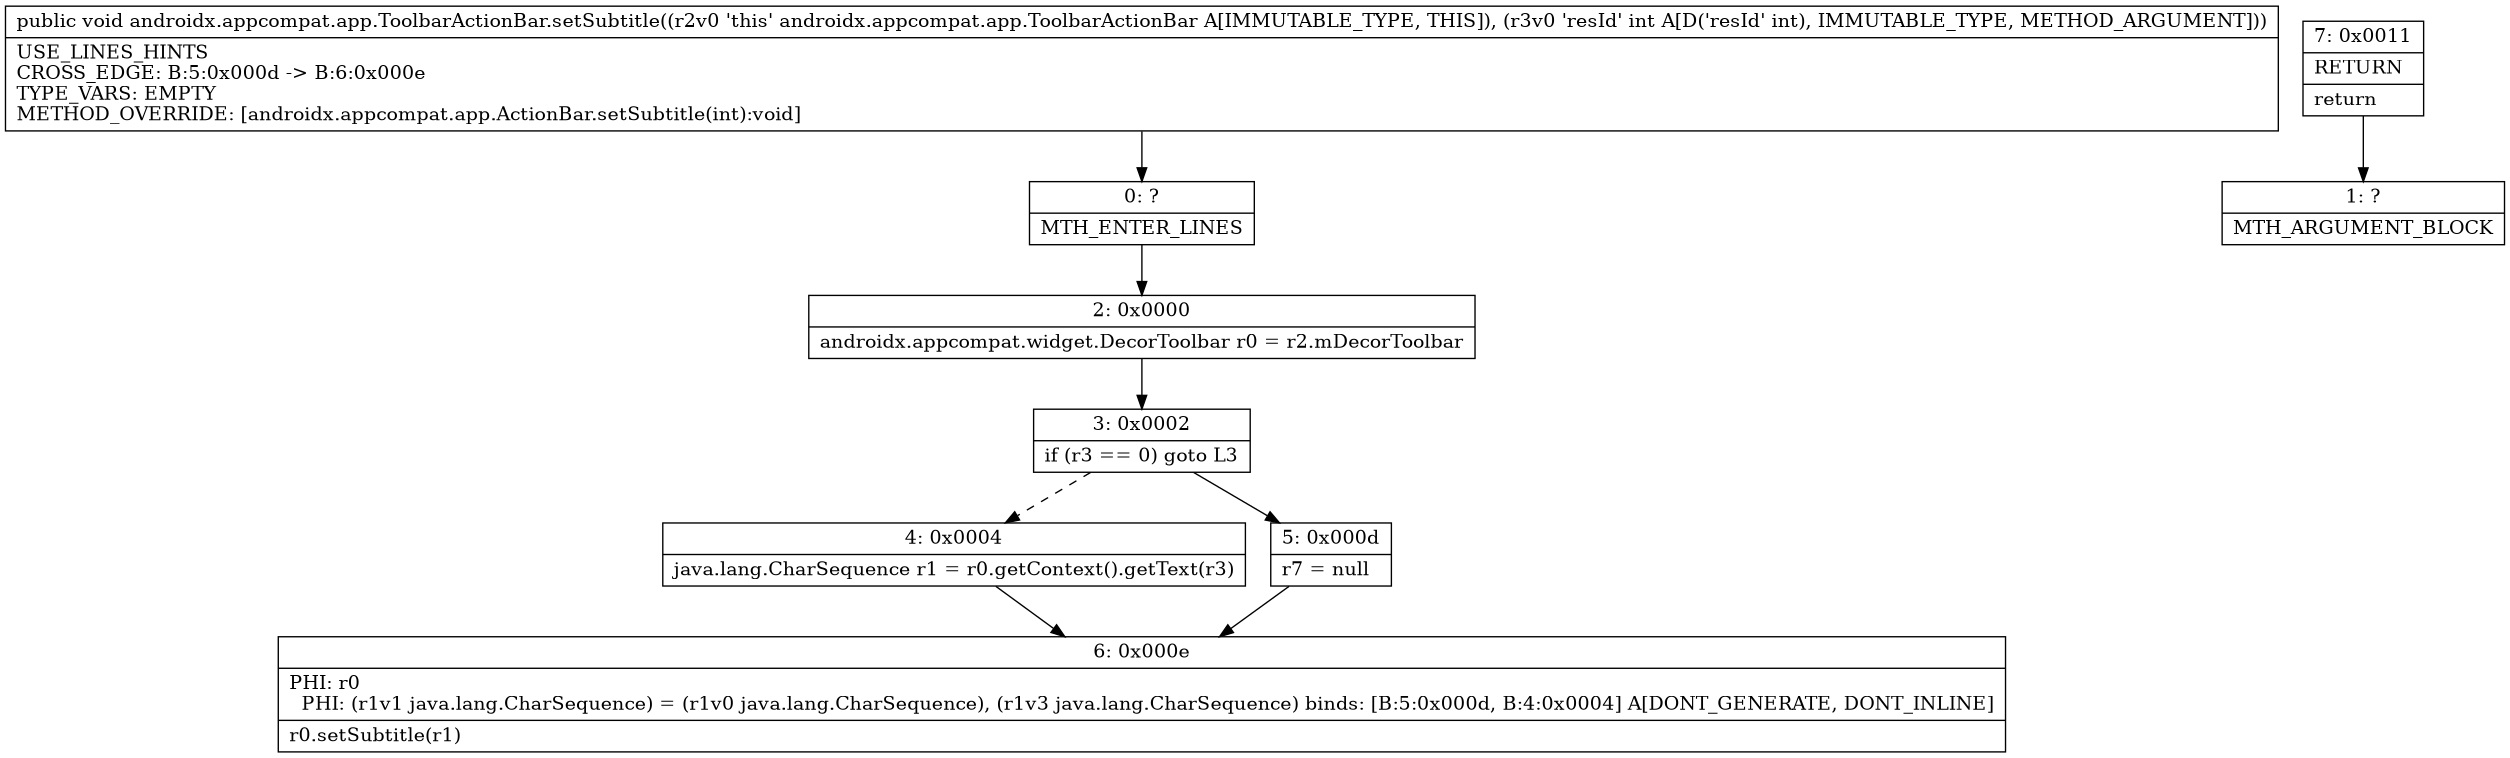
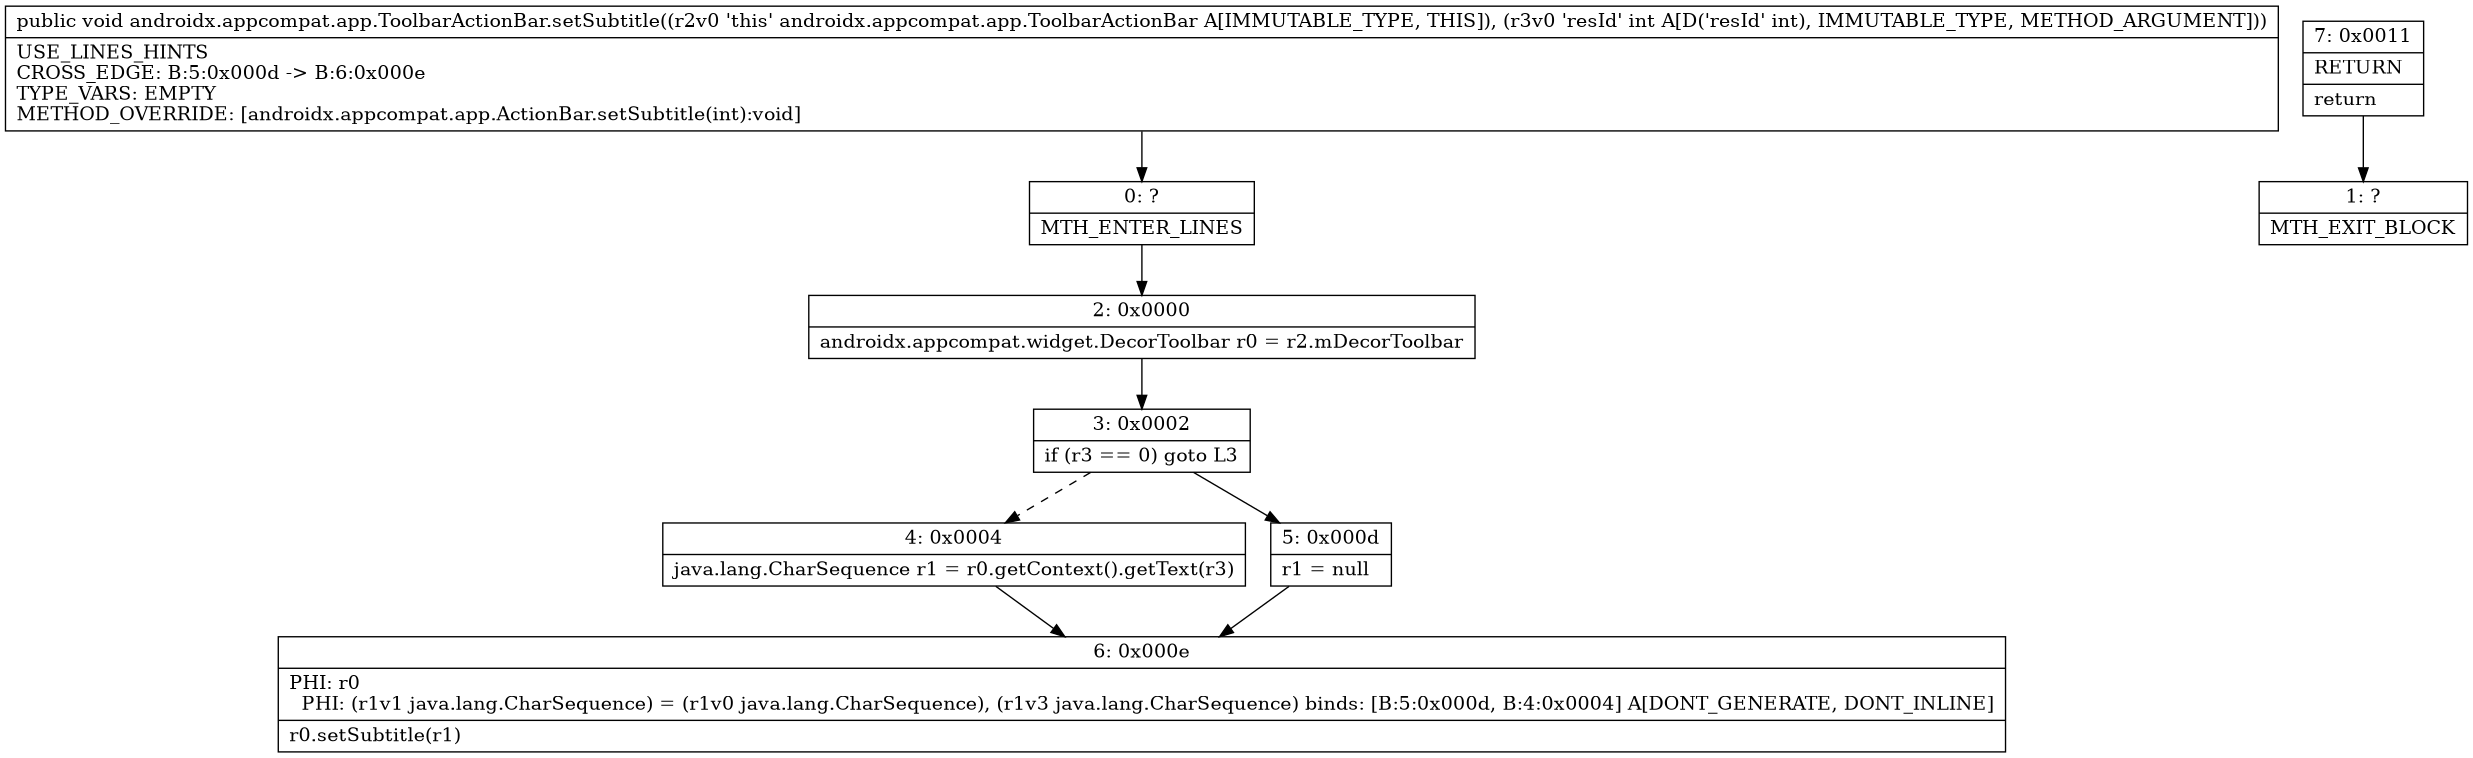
(2363, 228) -> (2363, 228)
(1326, 570) -> (1326, 570)
